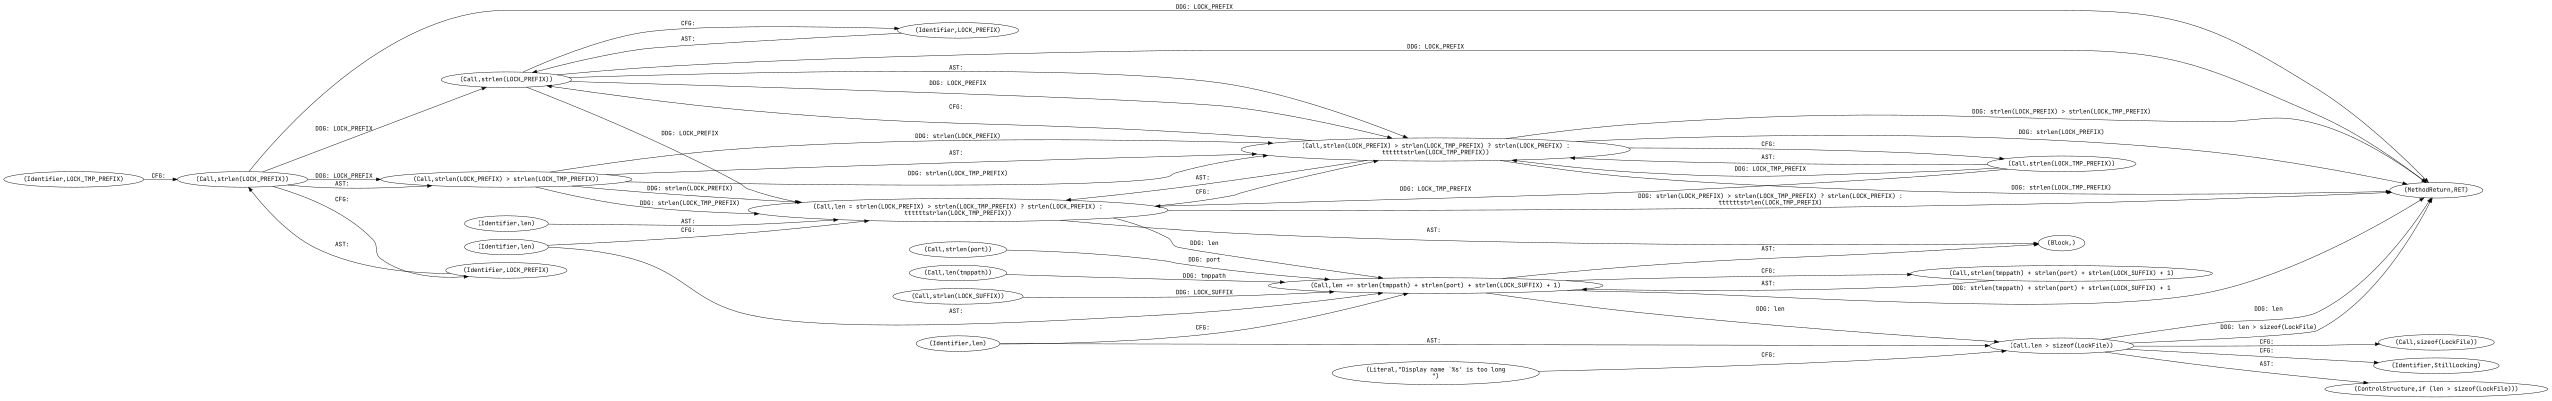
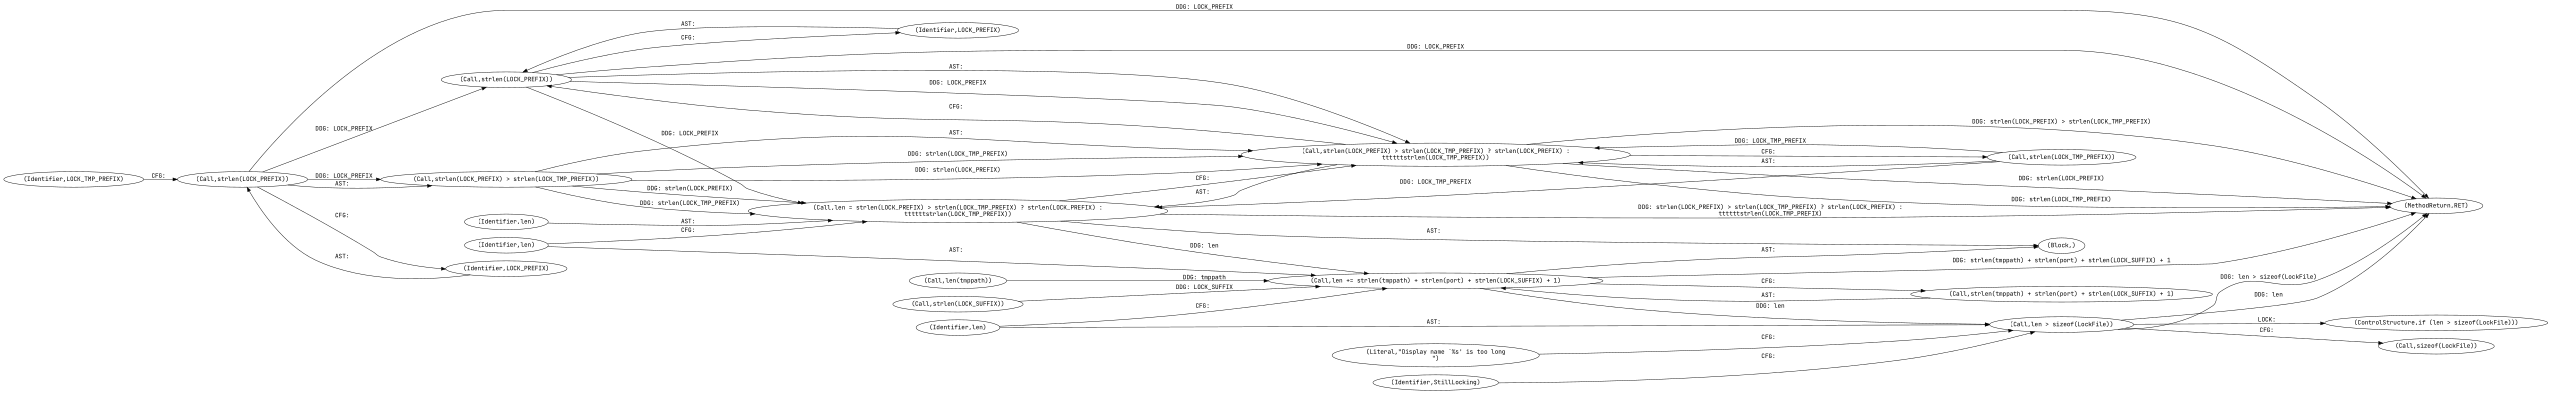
(958, 250) -> none
(2250, 356) -> (1766, 373)
(2269, 364) -> (2269, 320)
